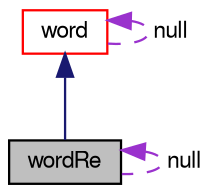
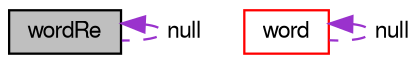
(65, 109) -> none
